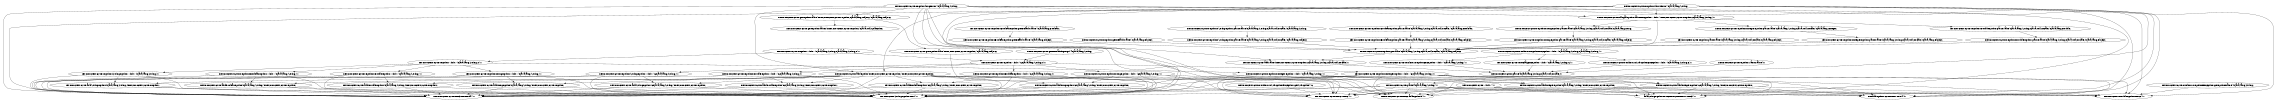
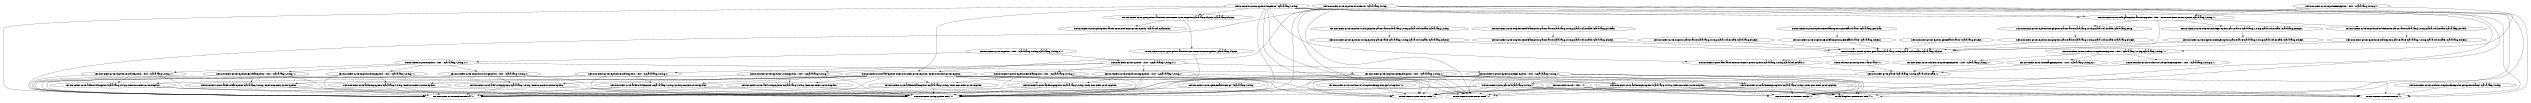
none -> (2342, 6)
(1037, 57) -> (1035, 93)
(1403, 97) -> (1471, 97)
(1670, 97) -> (1794, 97)
(2124, 97) -> (2384, 97)
